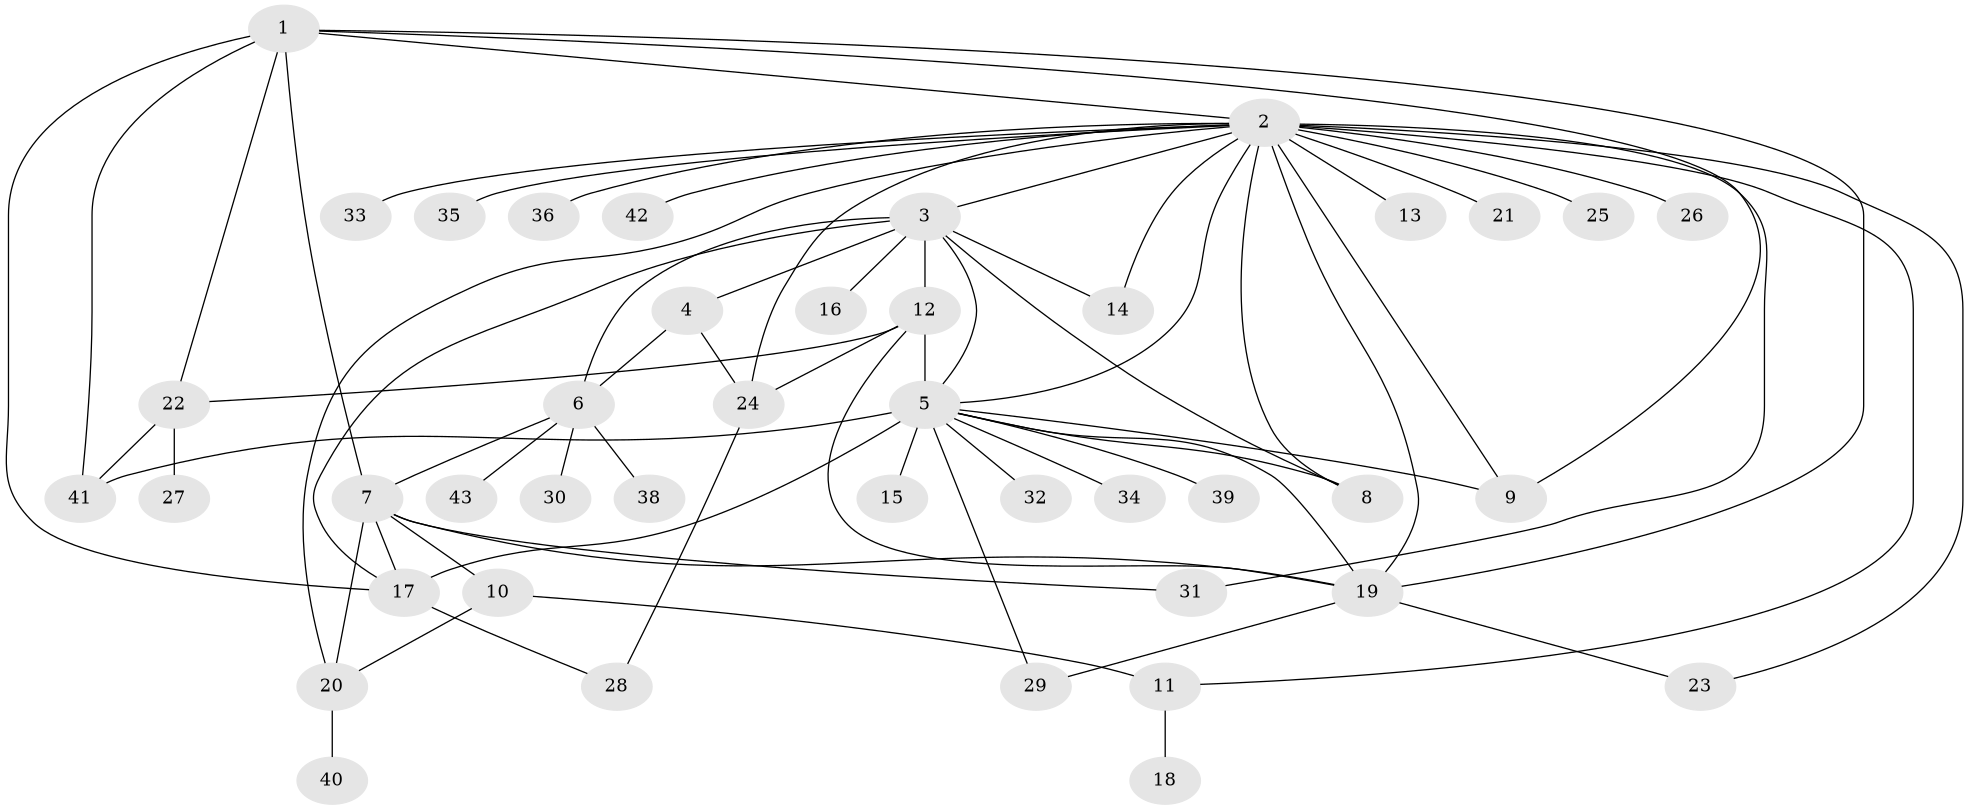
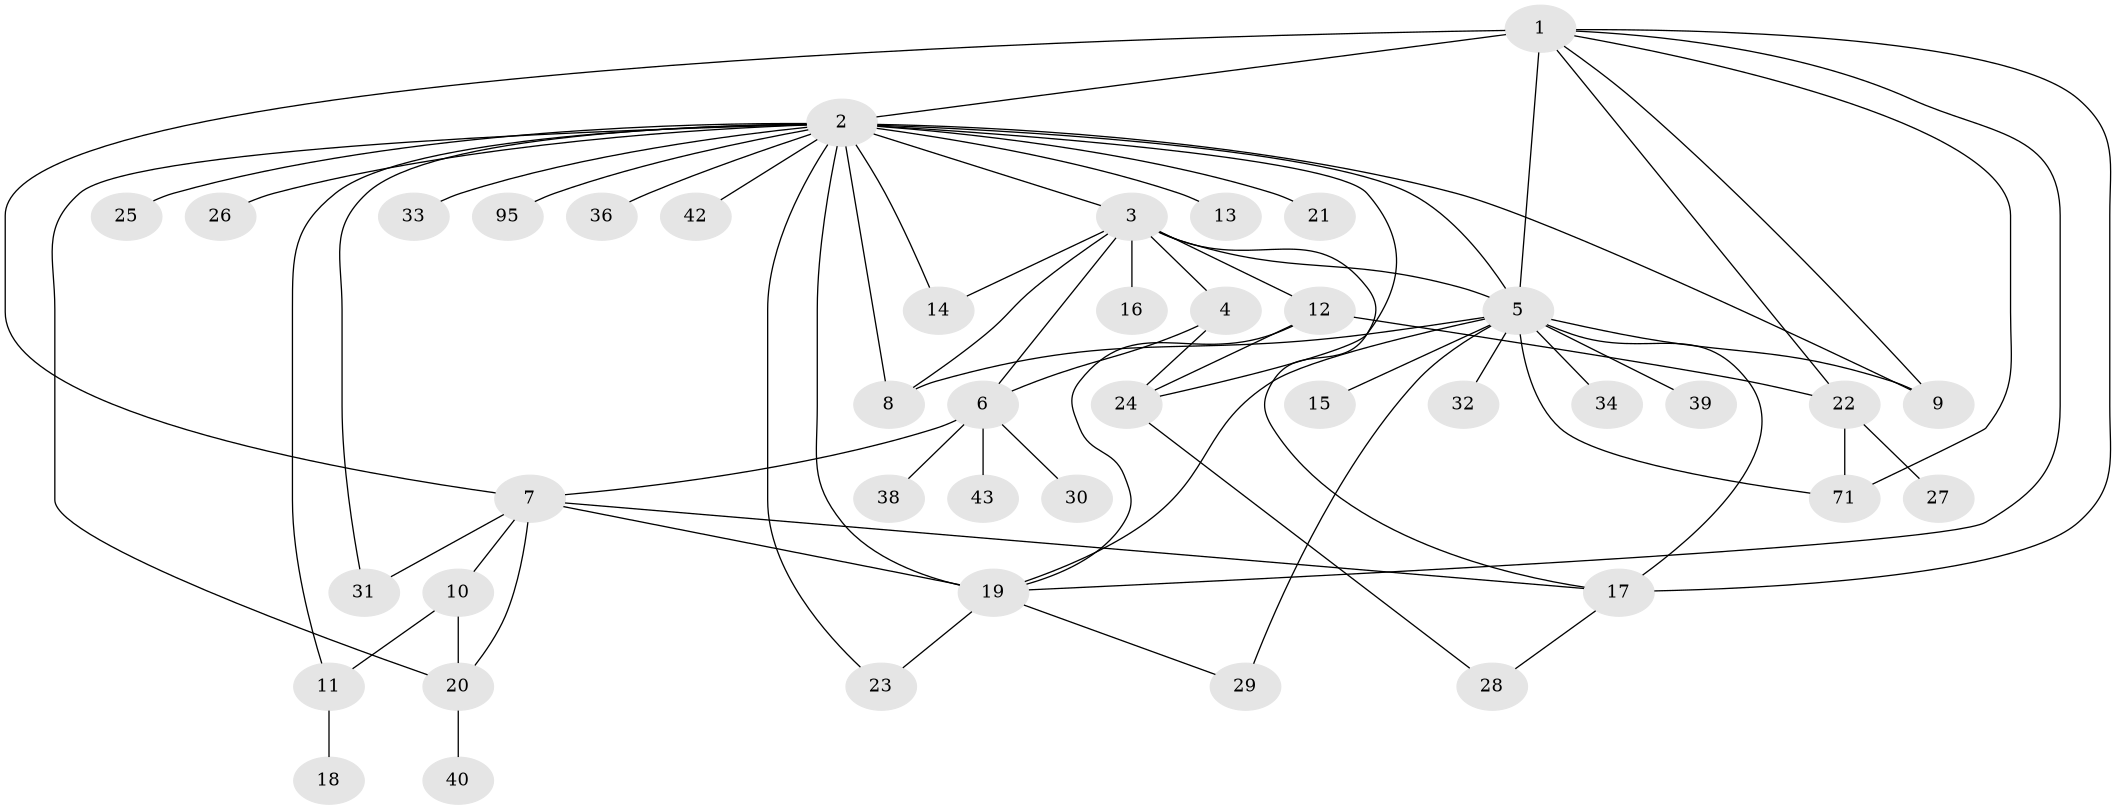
(450, 217) -> (508, 217)
(925, 358) -> (1530, 170)
(80, 499) -> (1845, 499)
